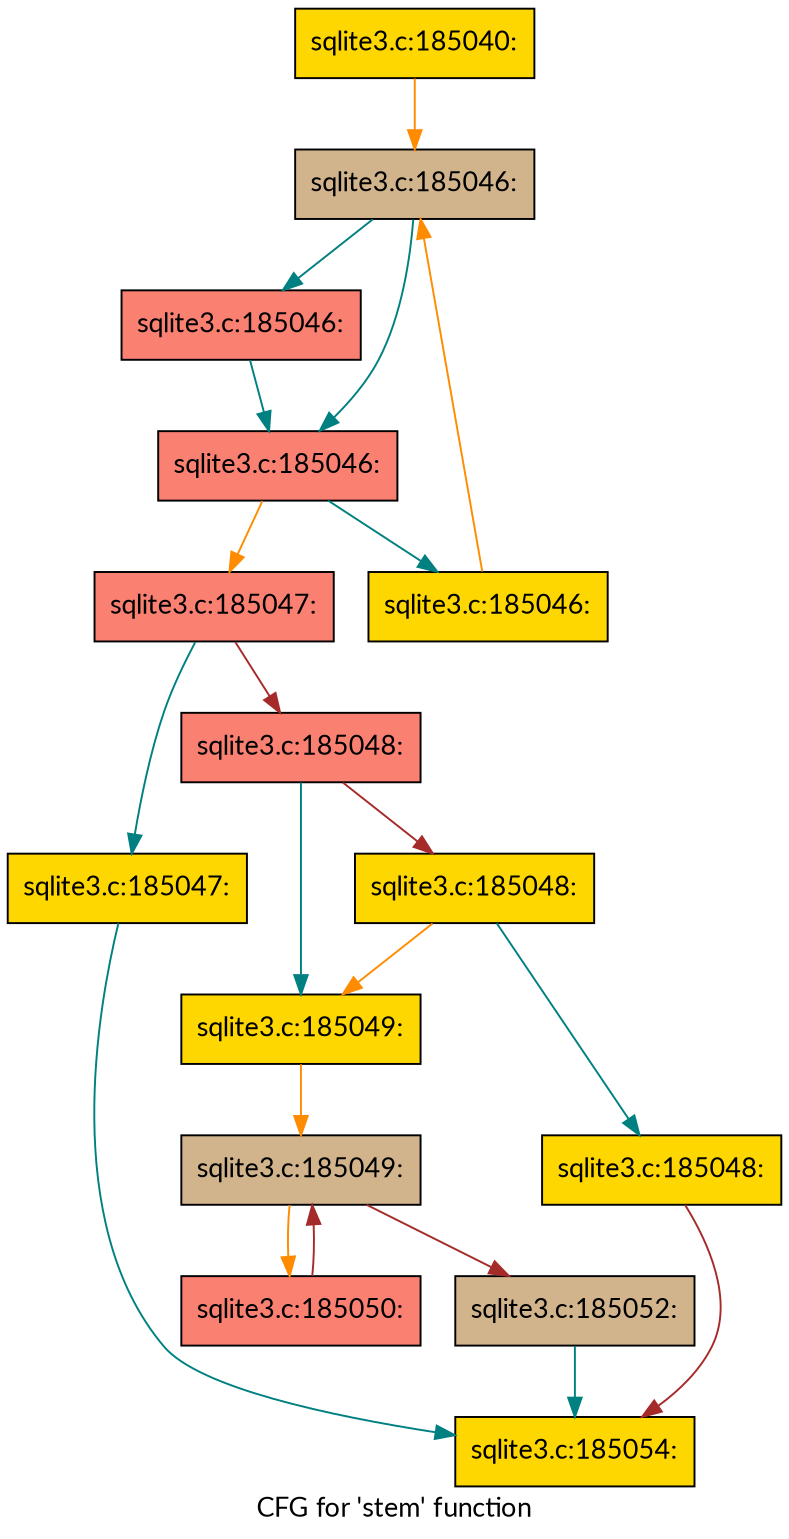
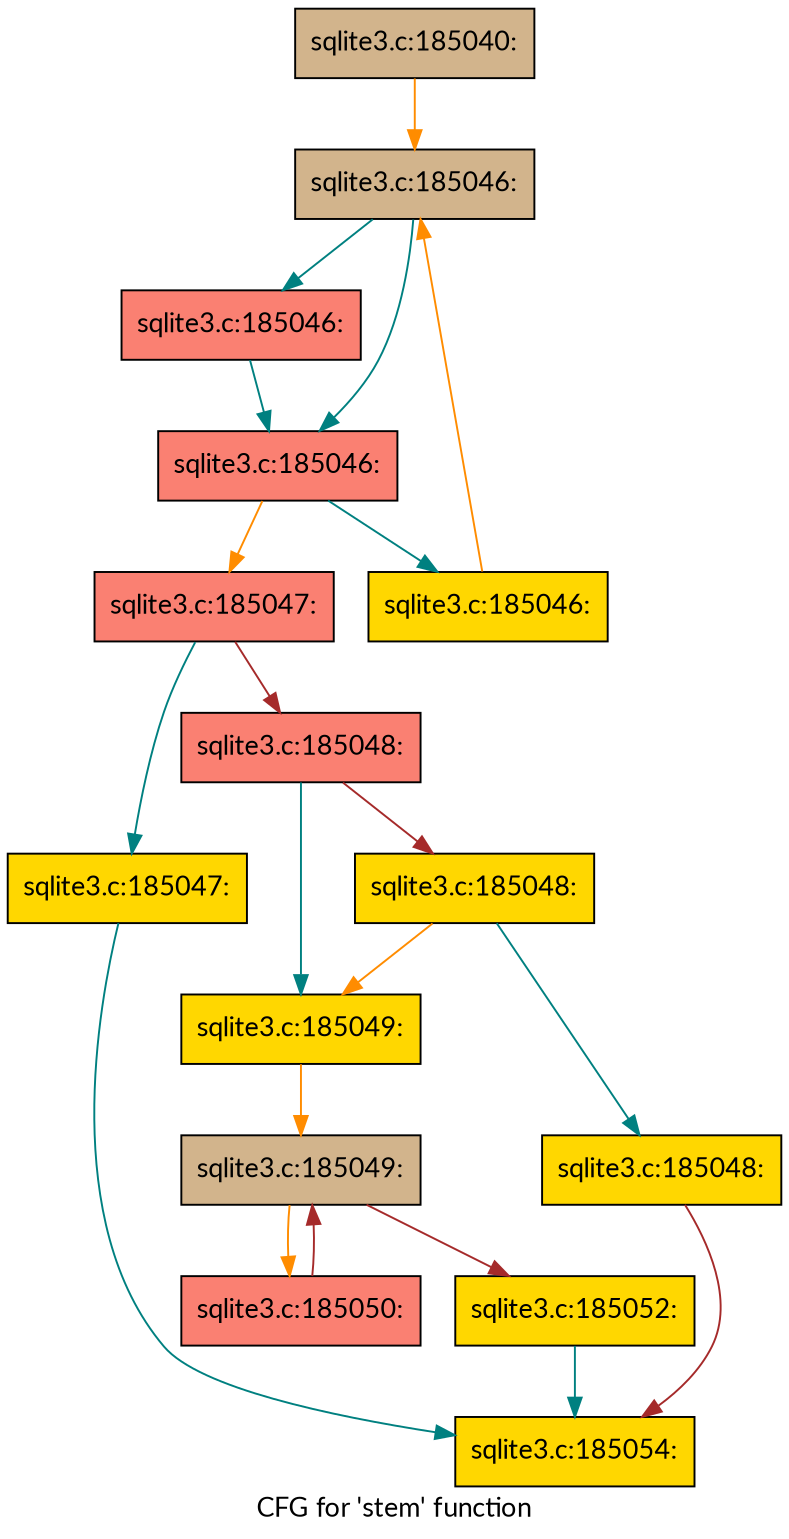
(415, 43) -> (415, 43)
(575, 1311) -> (575, 1311)
